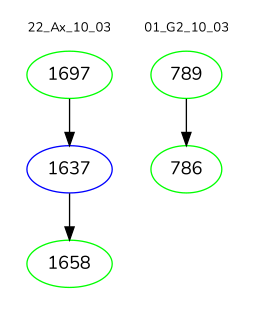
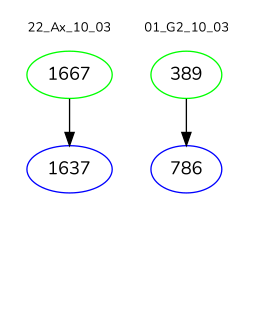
(70, 75) -> (70, 75)
(186, 75) -> (186, 75)
(186, 169) -> (186, 169)
(70, 264) -> none
